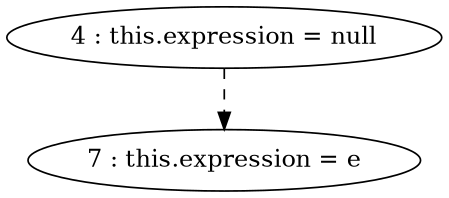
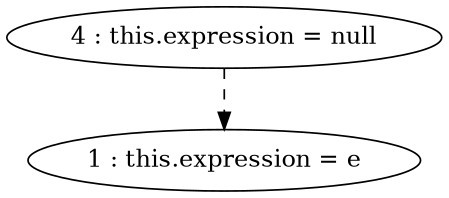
(224, 160) -> (224, 160)
